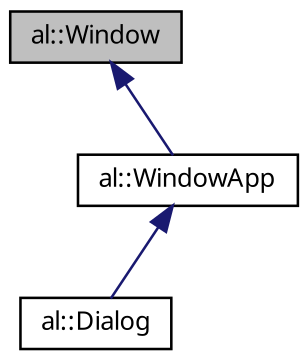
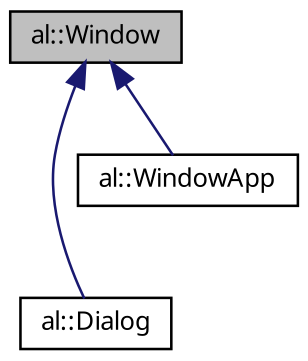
(135, 263) -> (54, 193)
